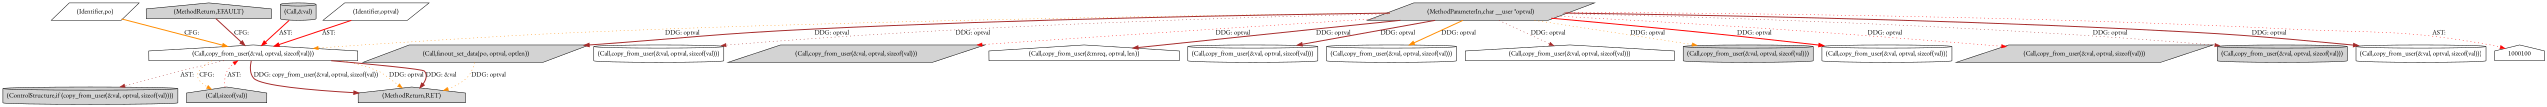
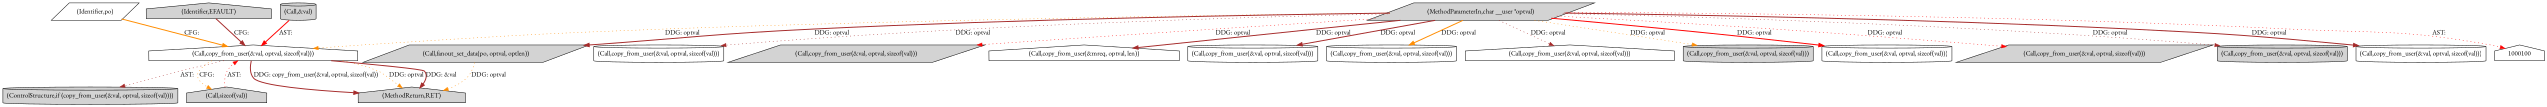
(209, 12) -> (209, 12)
(376, 12) -> none
